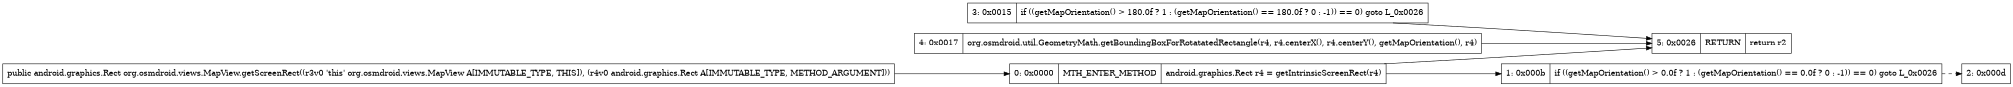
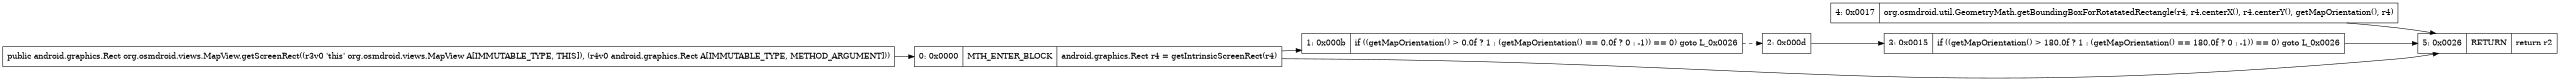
none -> (1845, 43)
(1110, 74) -> (1010, 56)
